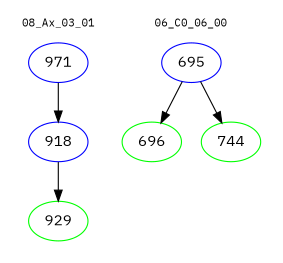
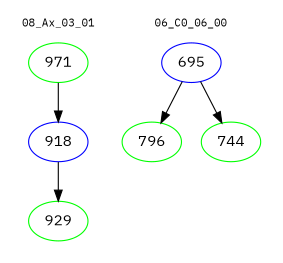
(58, 63) -> (58, 63)
(152, 142) -> (152, 142)
